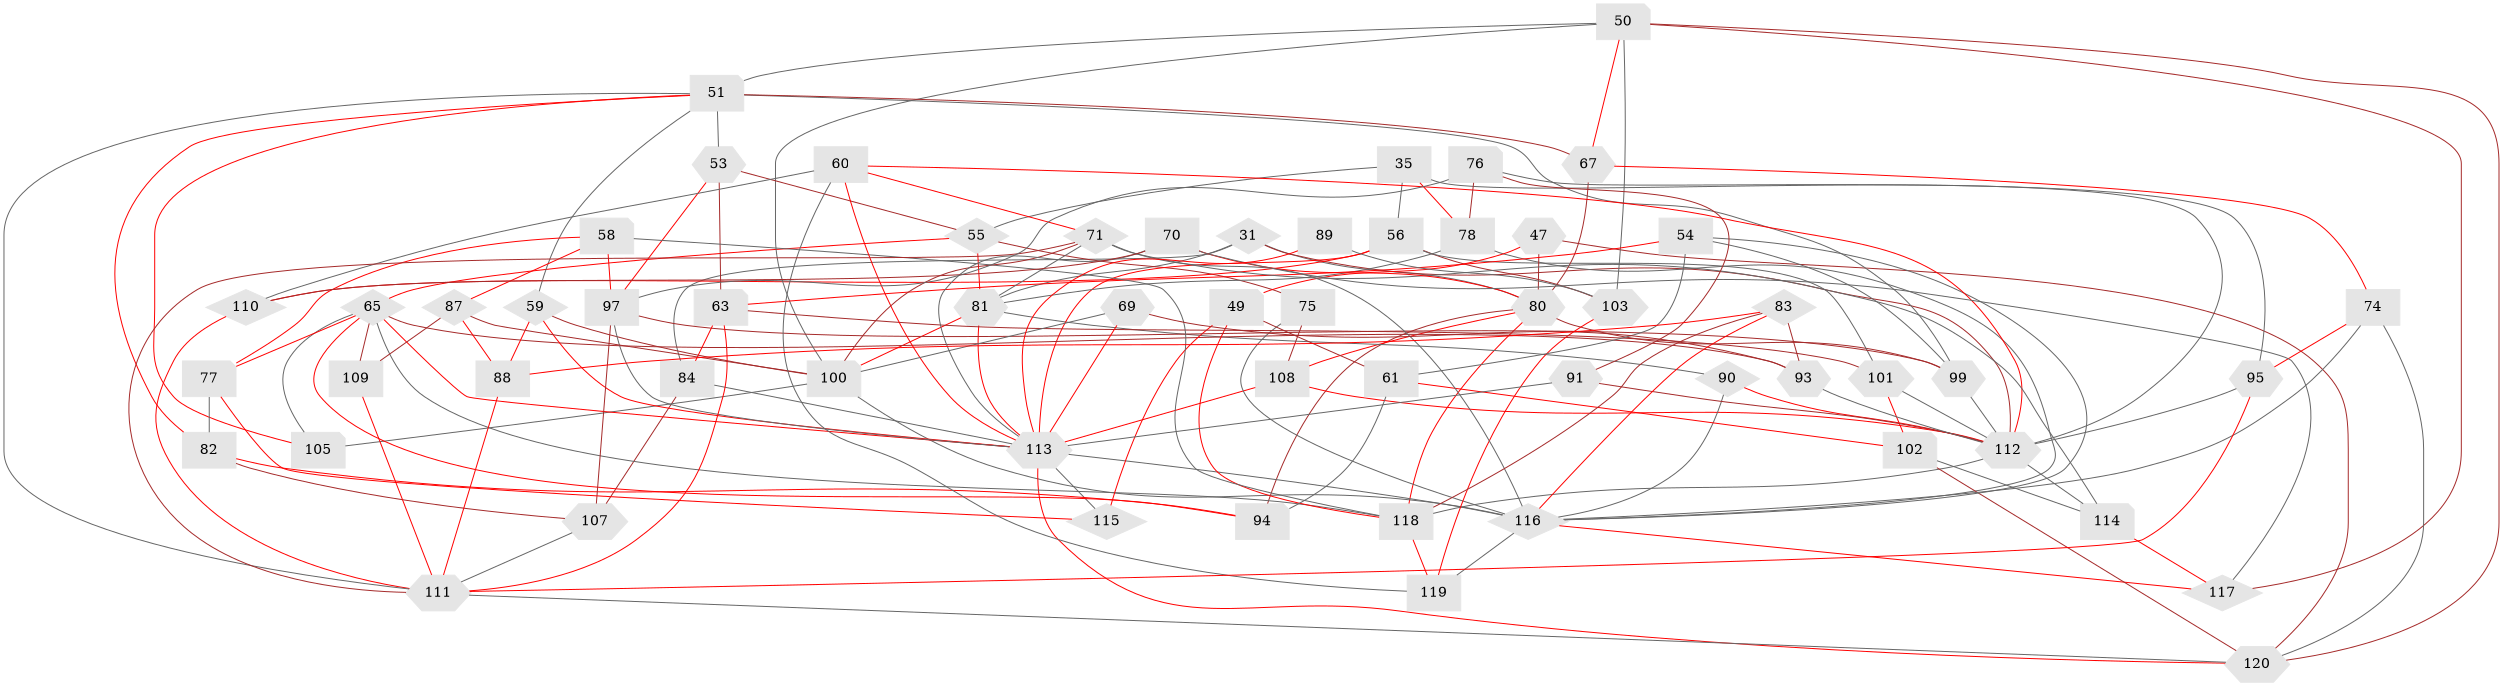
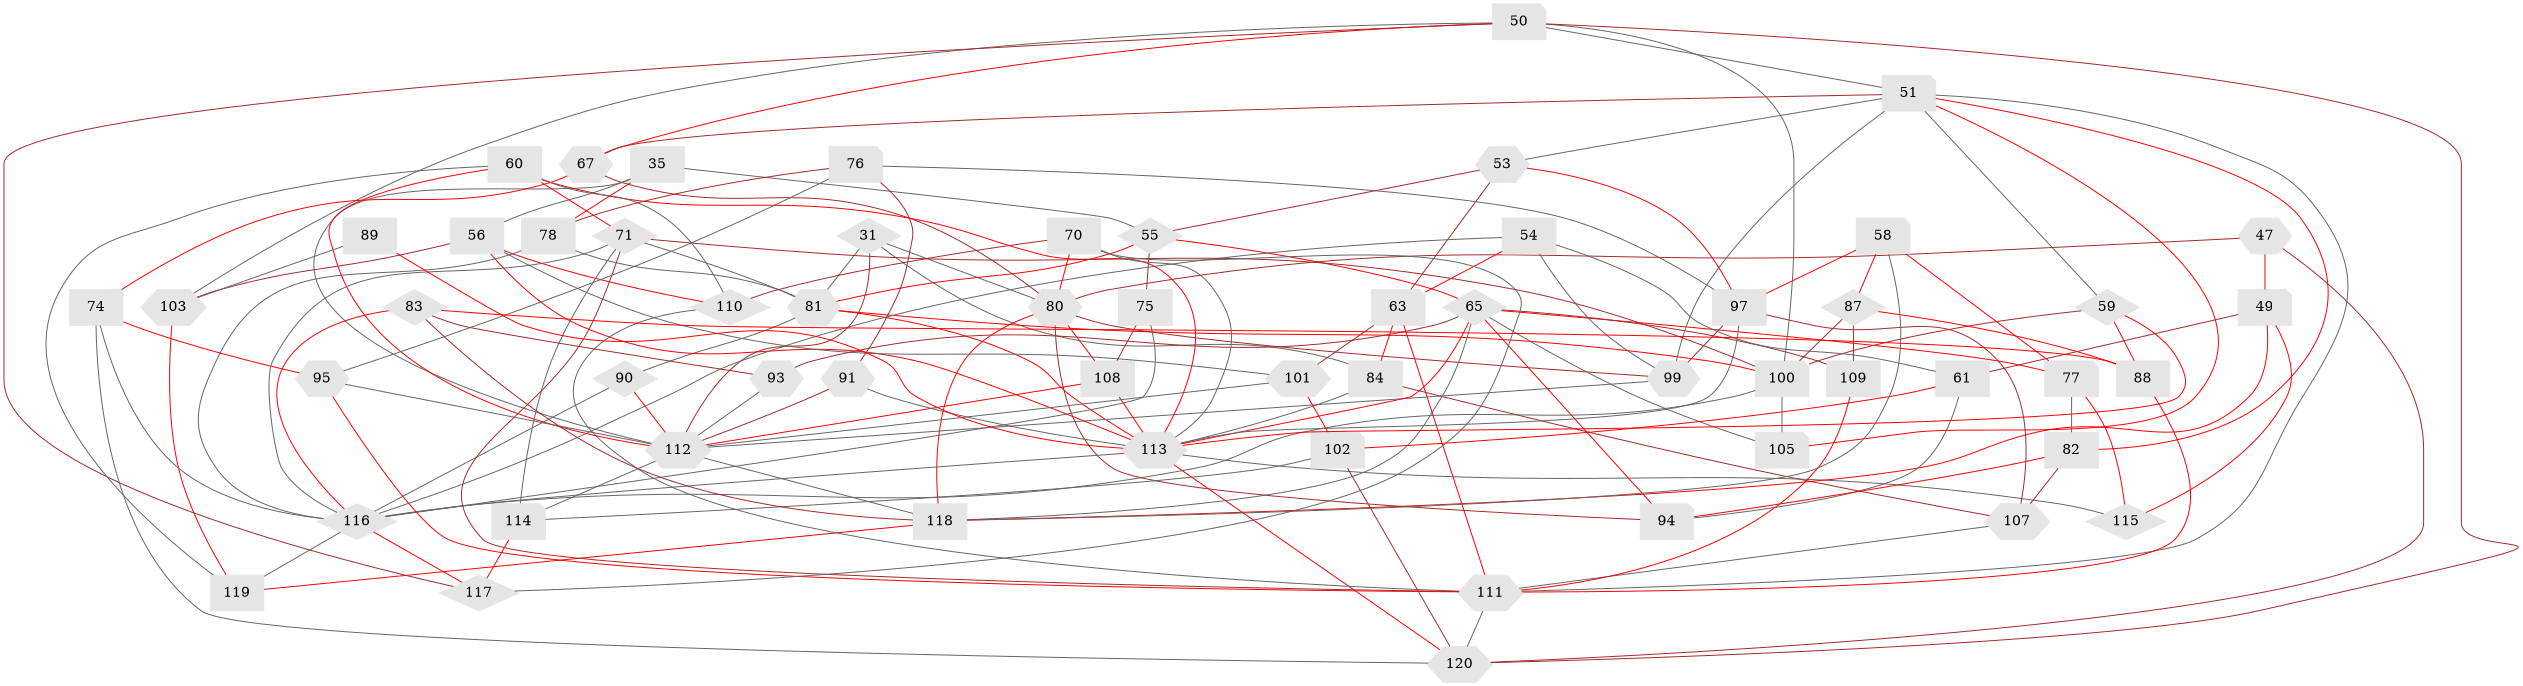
(1128, 307) -> none
(202, 502) -> (912, 546)
